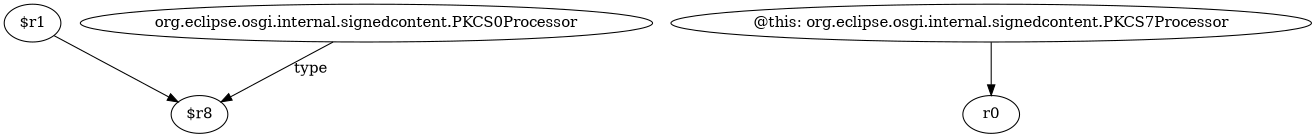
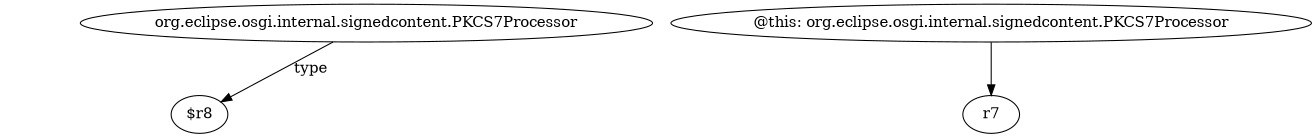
(33, 23) -> none
(366, 23) -> (366, 23)
(991, 114) -> (991, 114)
